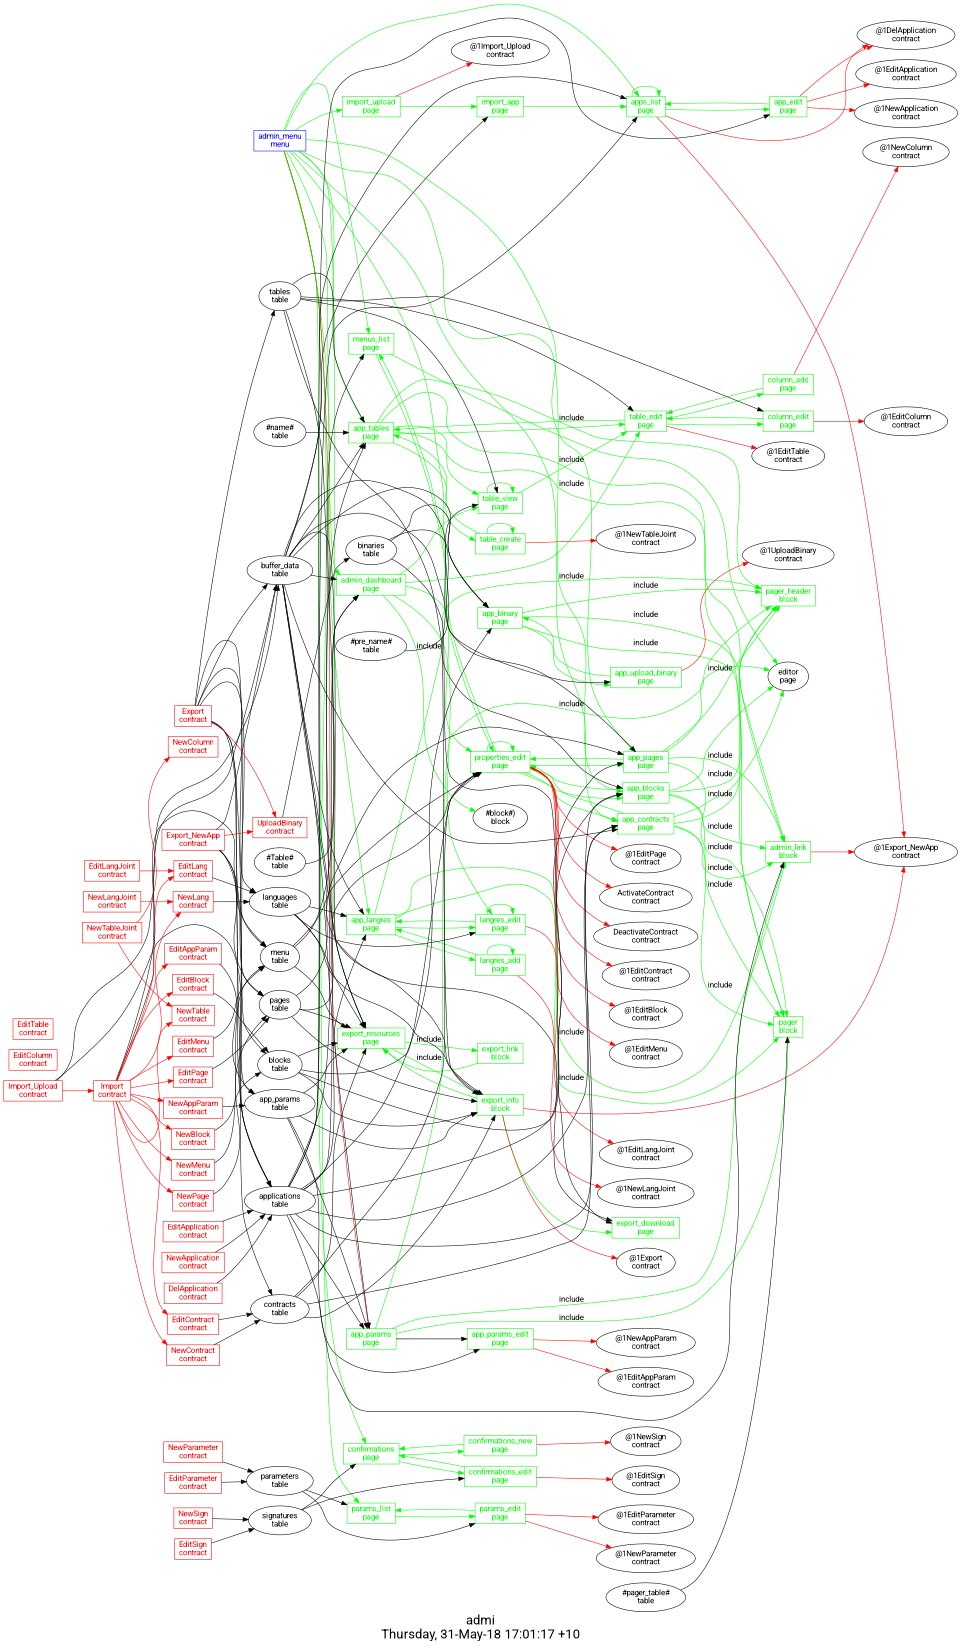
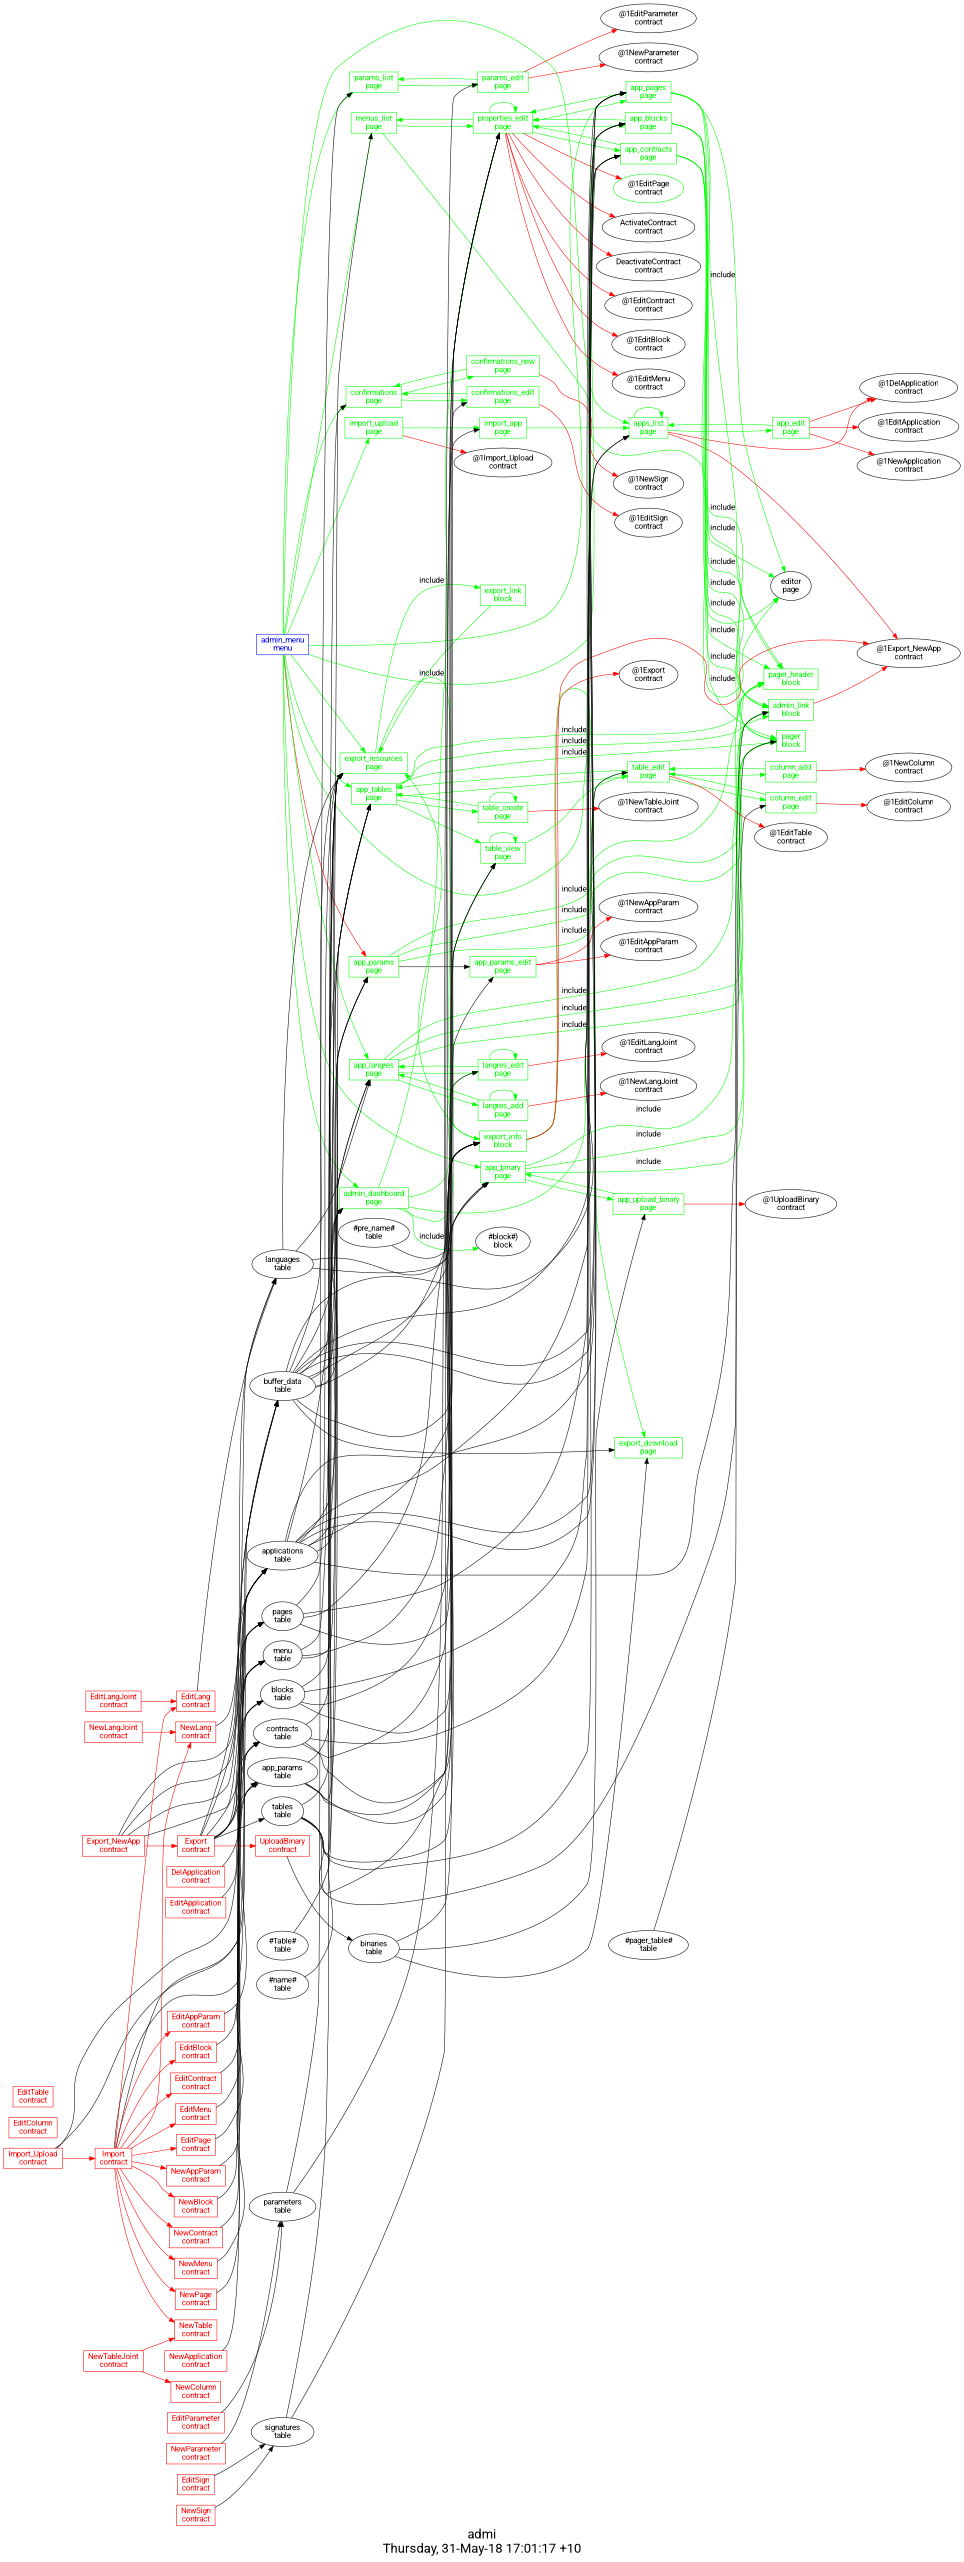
(321, 261) -> none
(236, 834) -> (158, 1846)
(646, 858) -> (648, 188)
